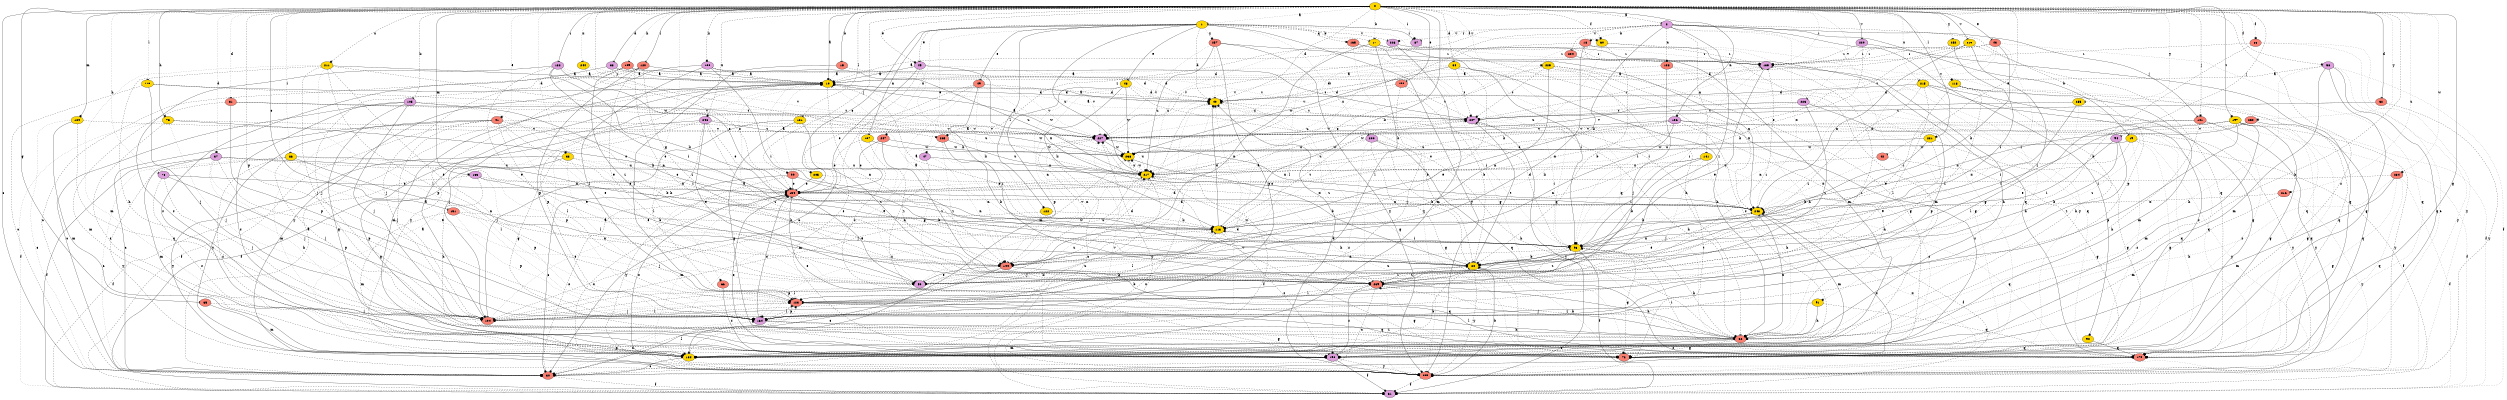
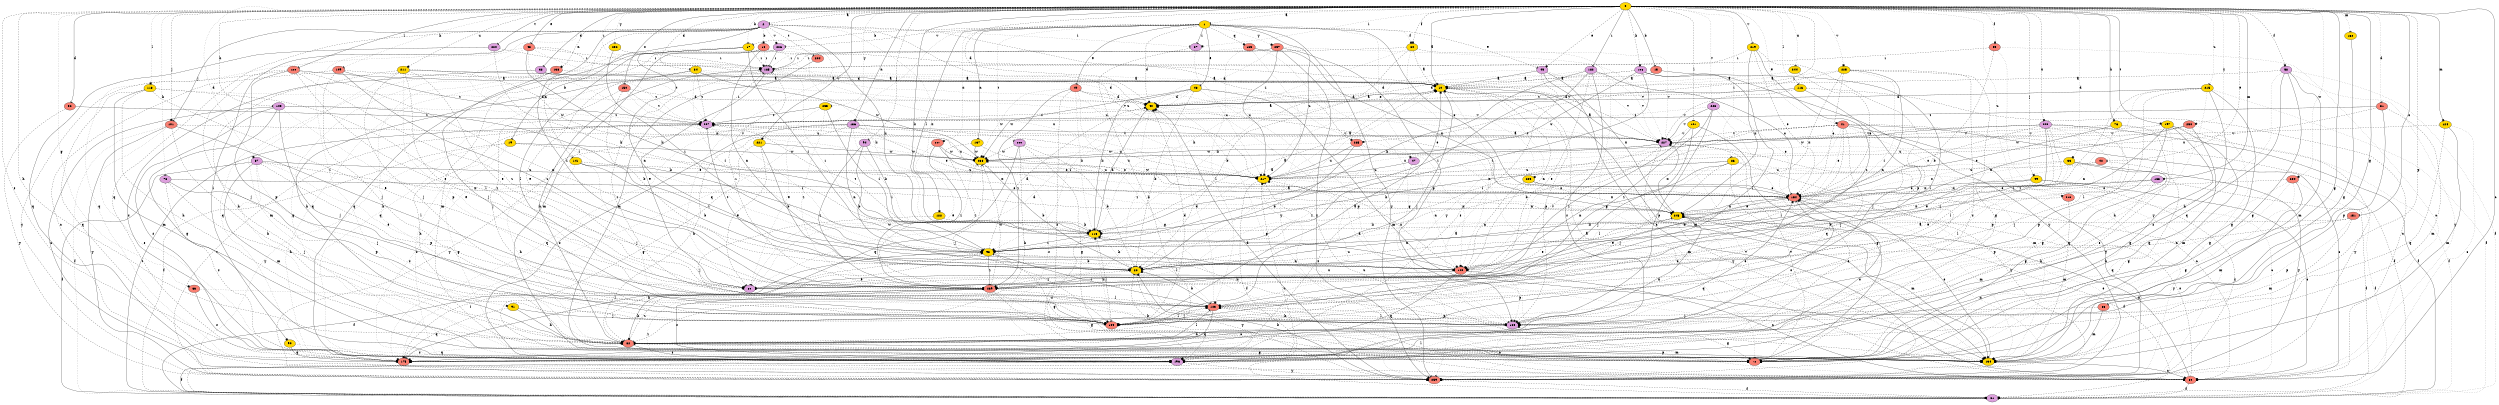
none -> (2351, 36)
(793, 175) -> (2036, 179)
(713, 367) -> (1912, 373)
